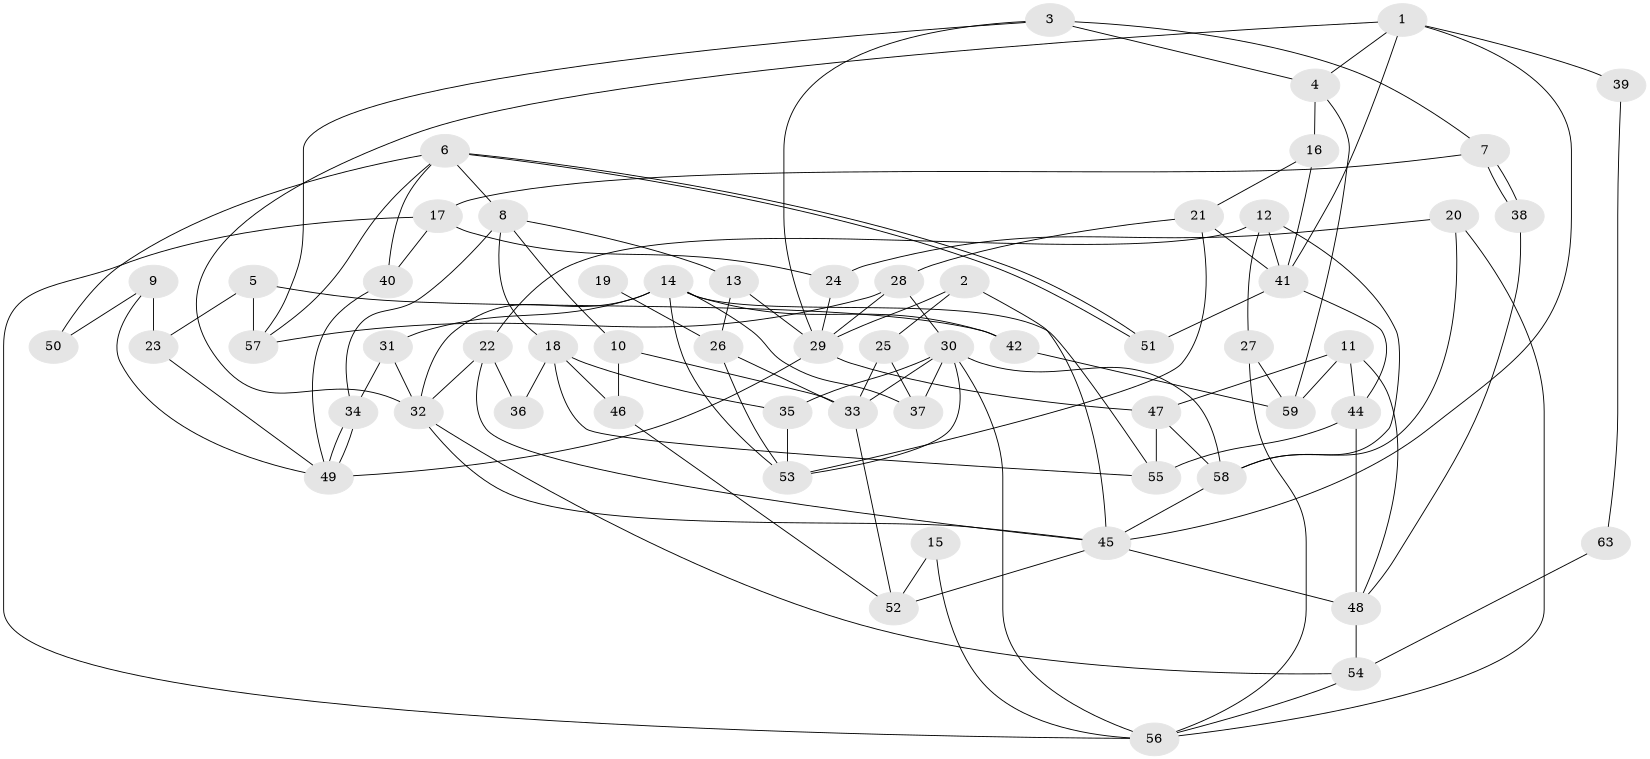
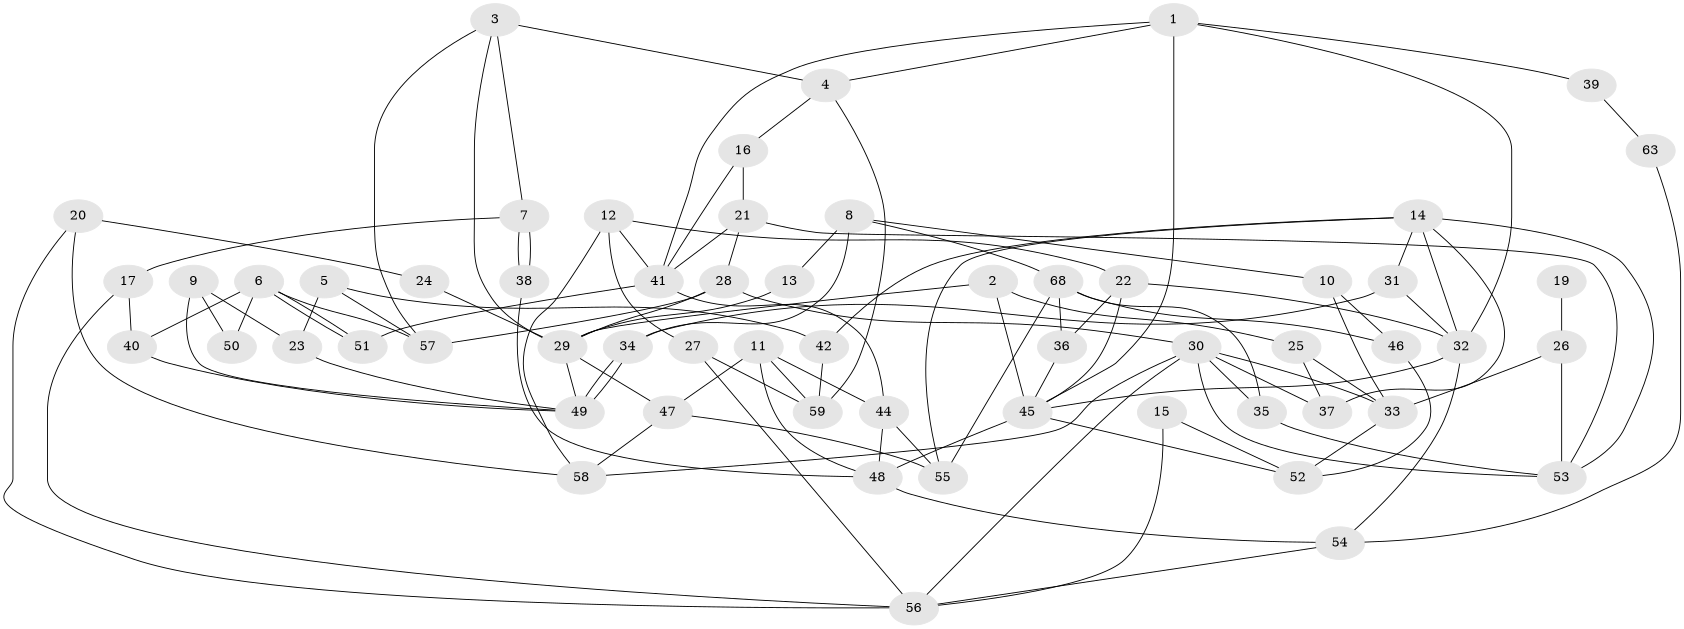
(474, 183) -> none
(633, 254) -> none
(726, 314) -> none
(553, 347) -> (1058, 282)
(1164, 510) -> (1045, 380)
